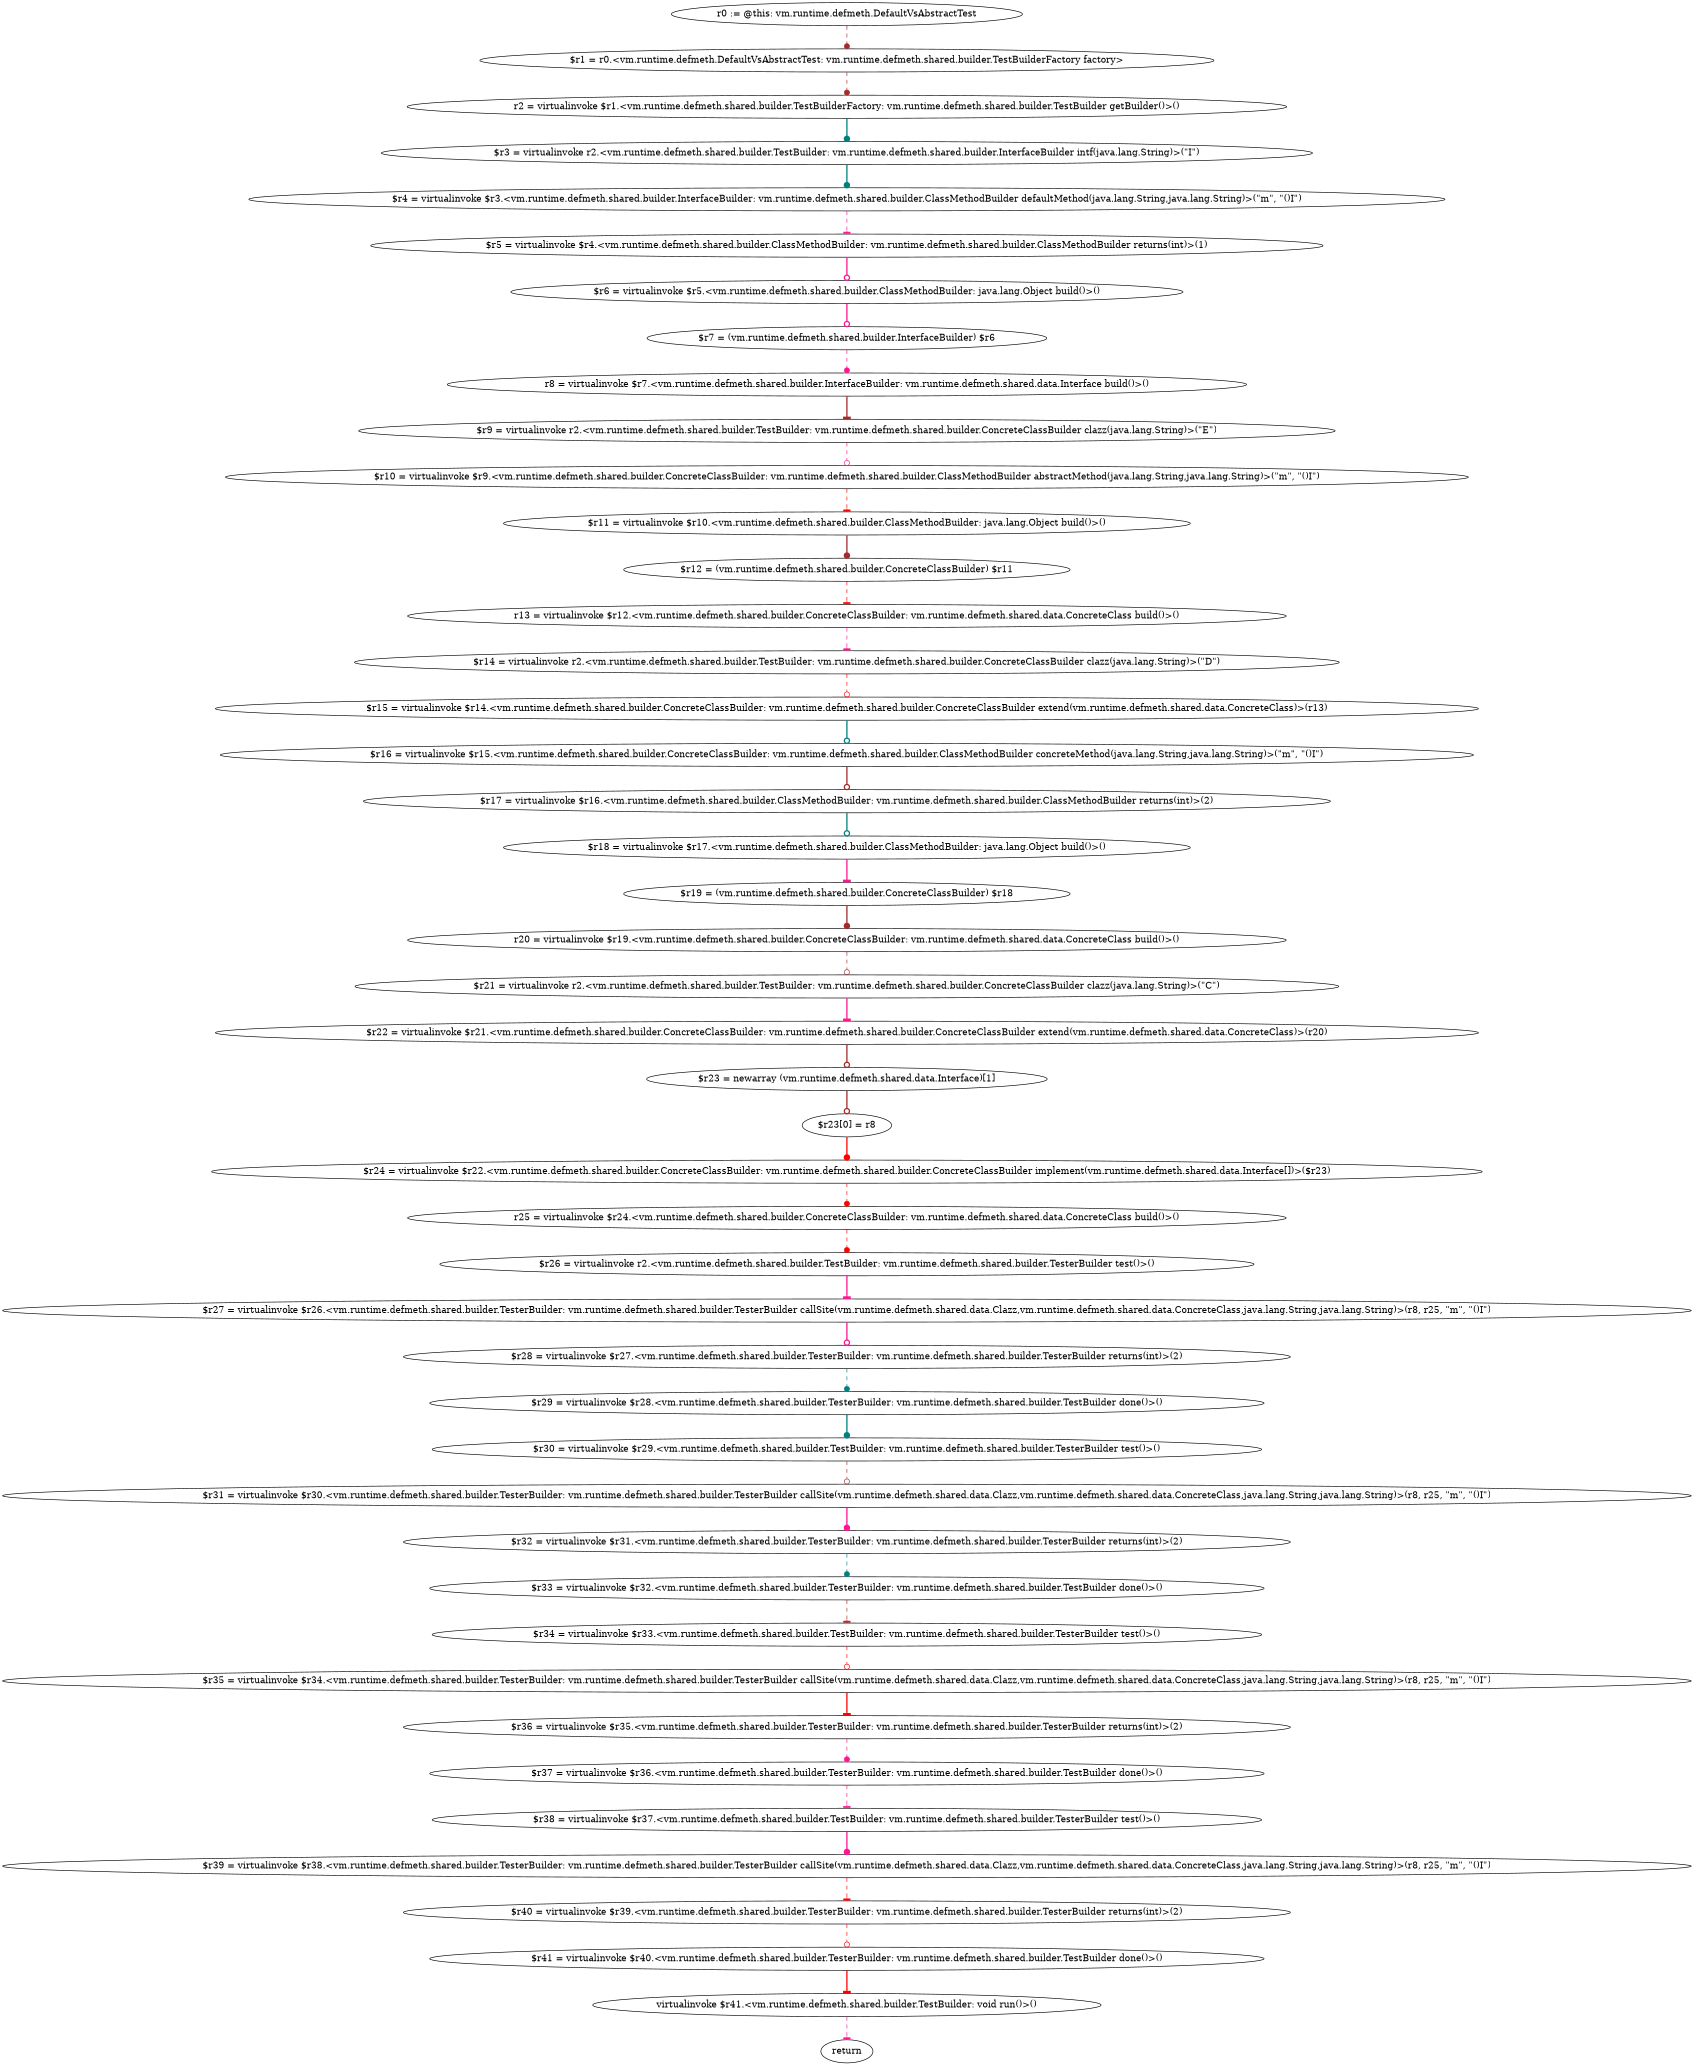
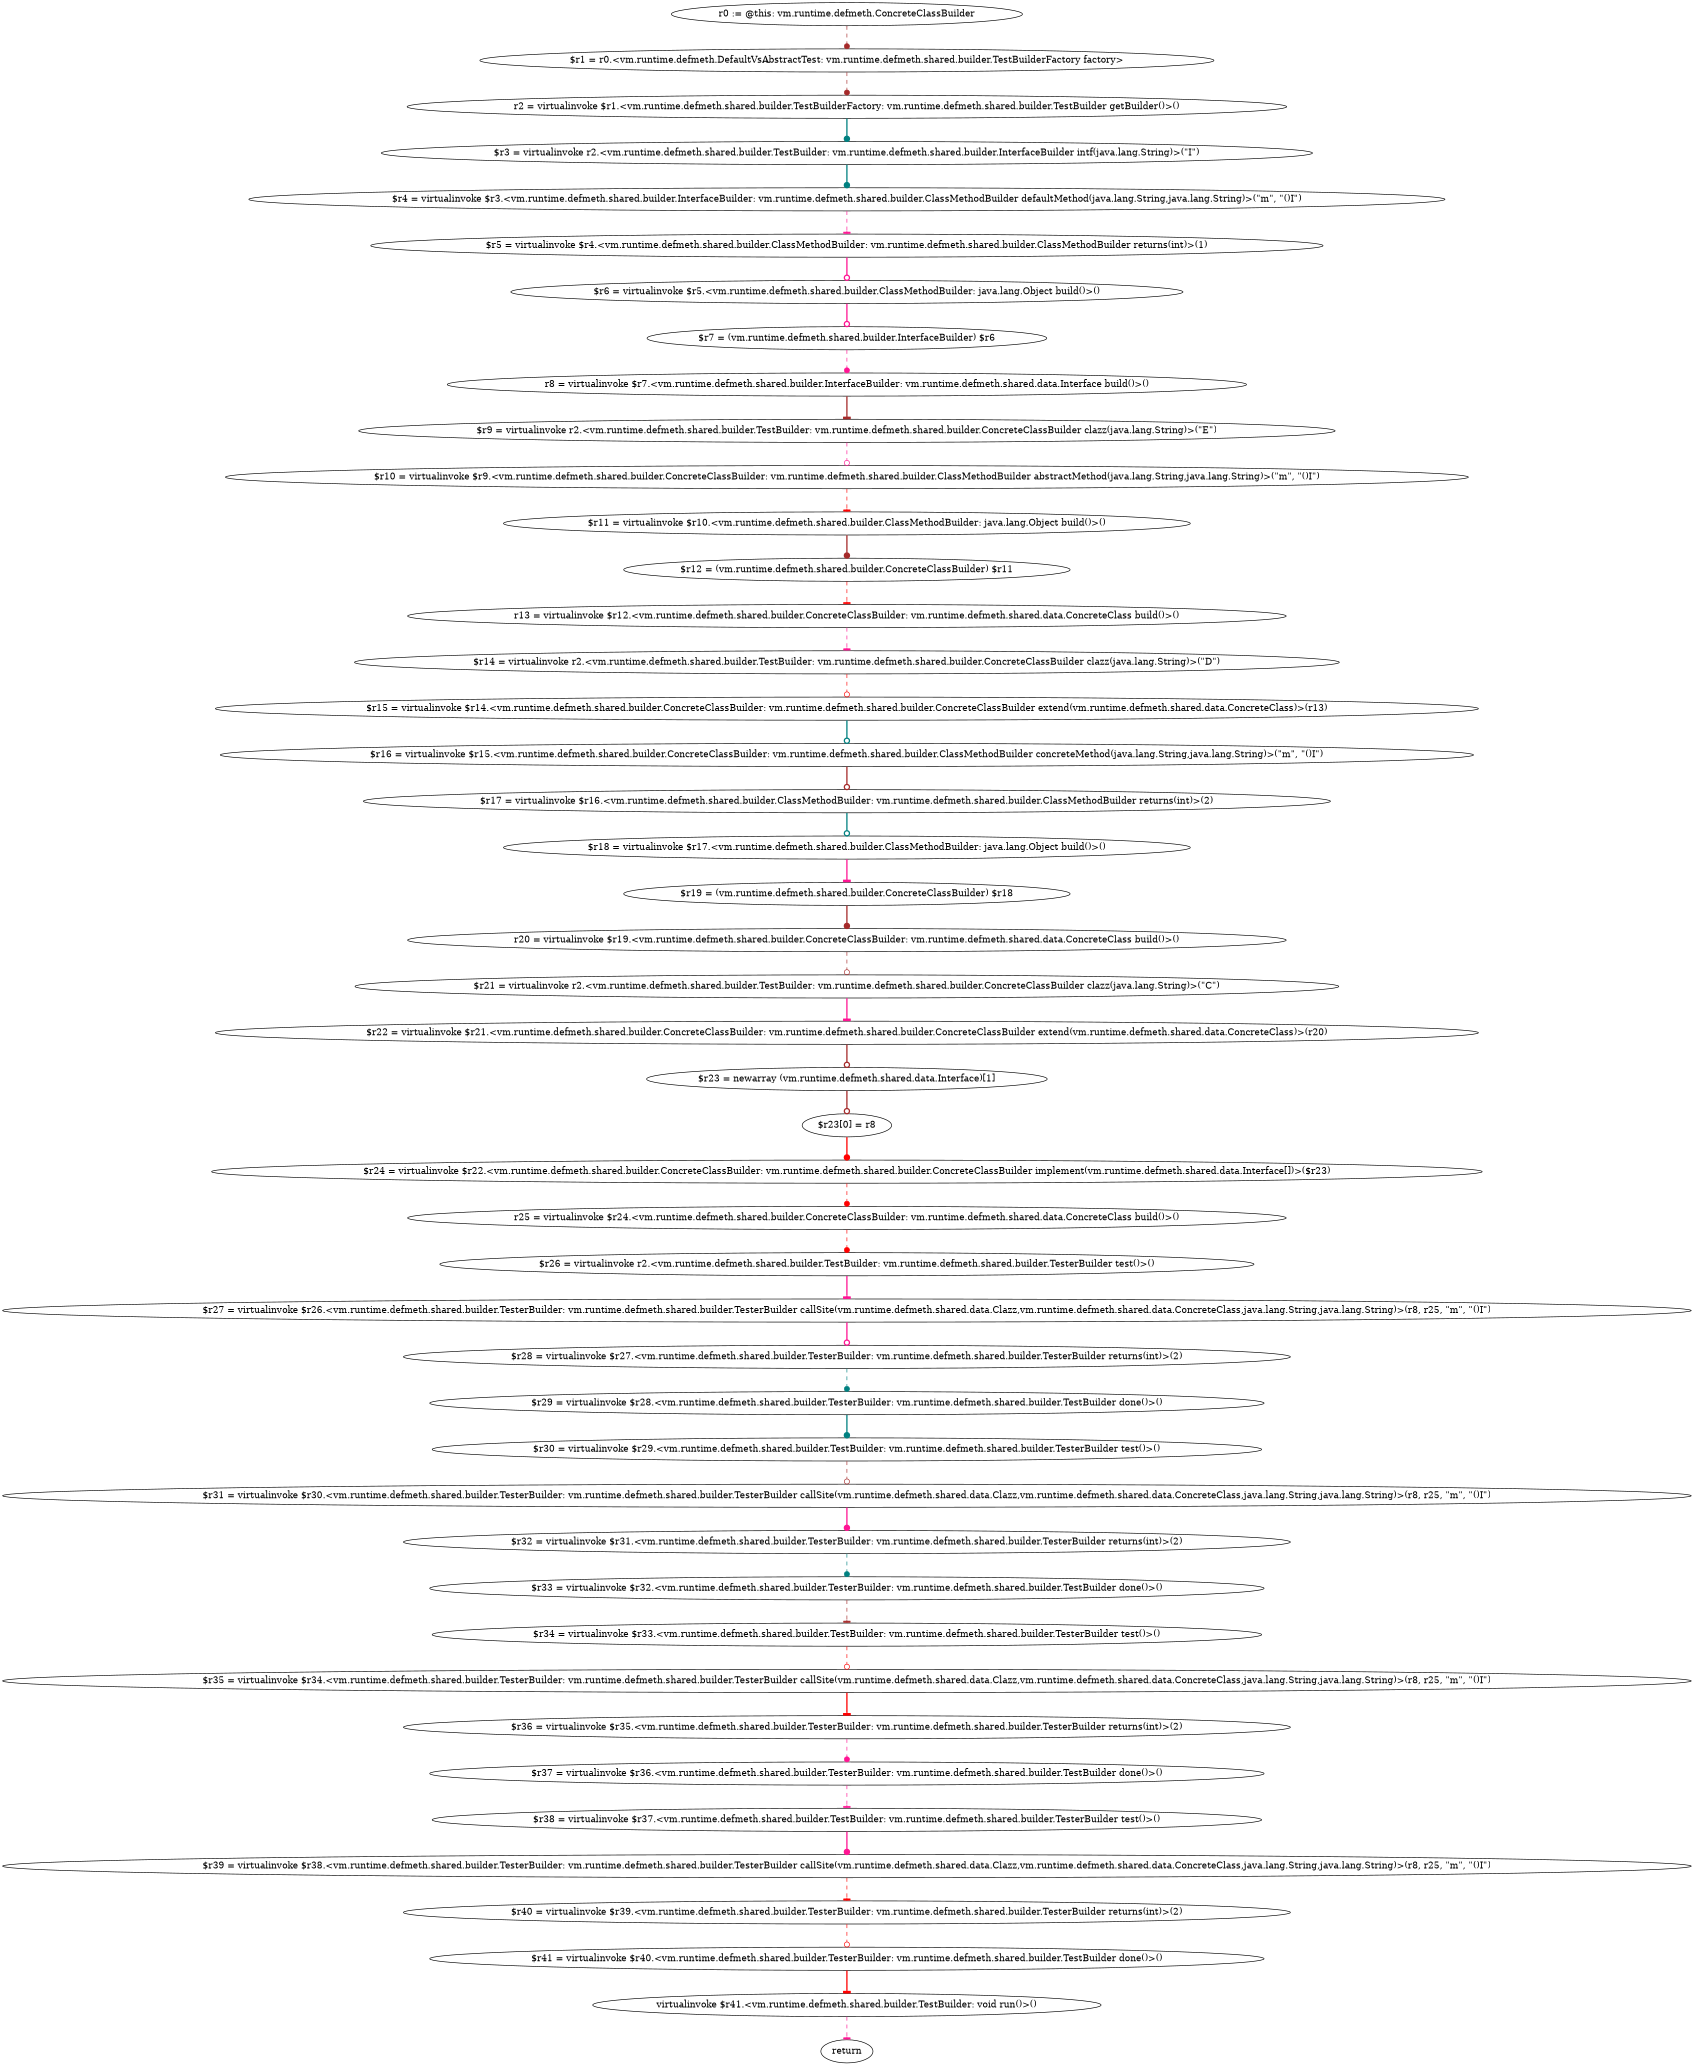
(847, 14) -> (847, 14)
